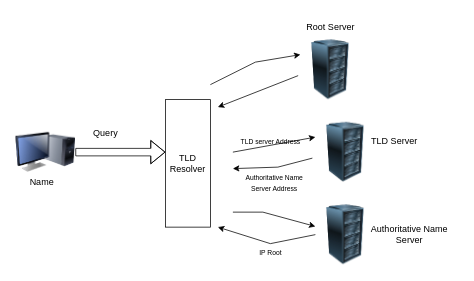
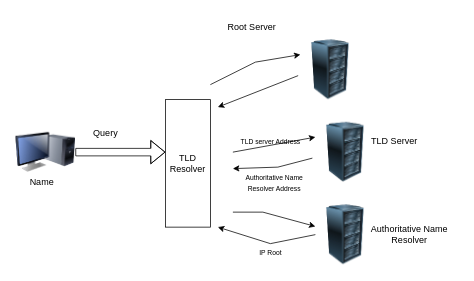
(330, 27) -> (252, 27)
(275, 182) -> (275, 182)
(410, 234) -> (410, 234)
